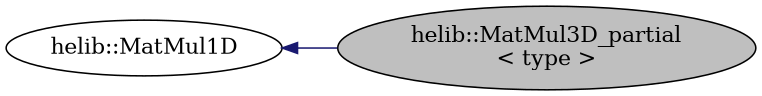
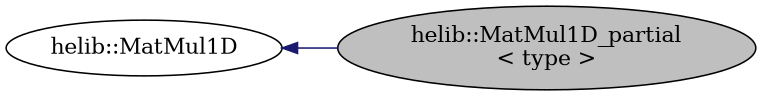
(547, 48) -> (547, 48)
